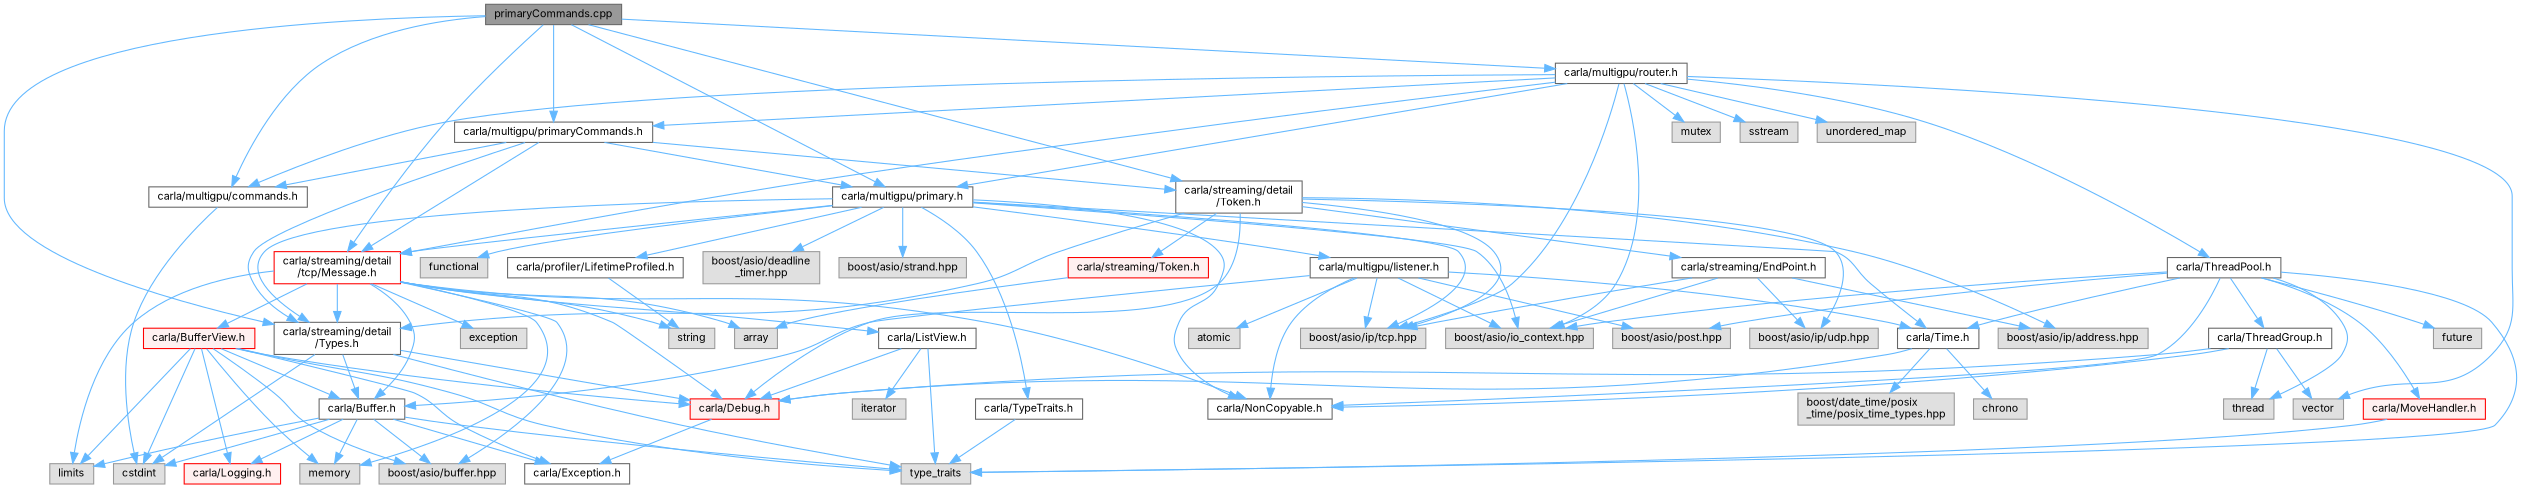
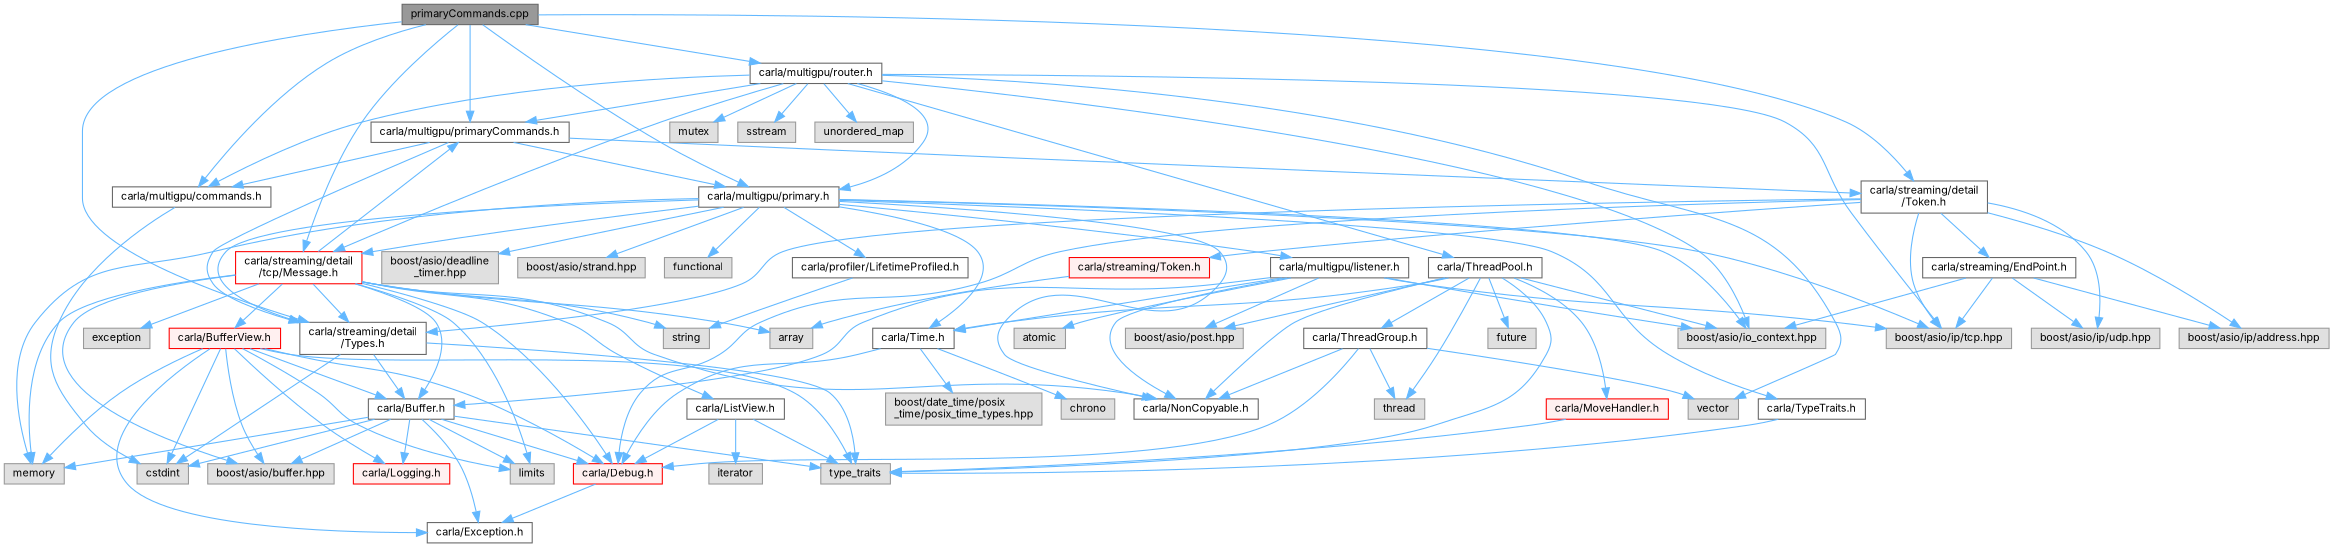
(455, 194) -> (384, 200)
none -> (189, 257)
(547, 376) -> (509, 440)
